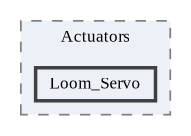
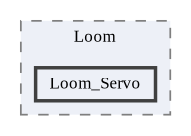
(96, 37) -> (96, 37)
